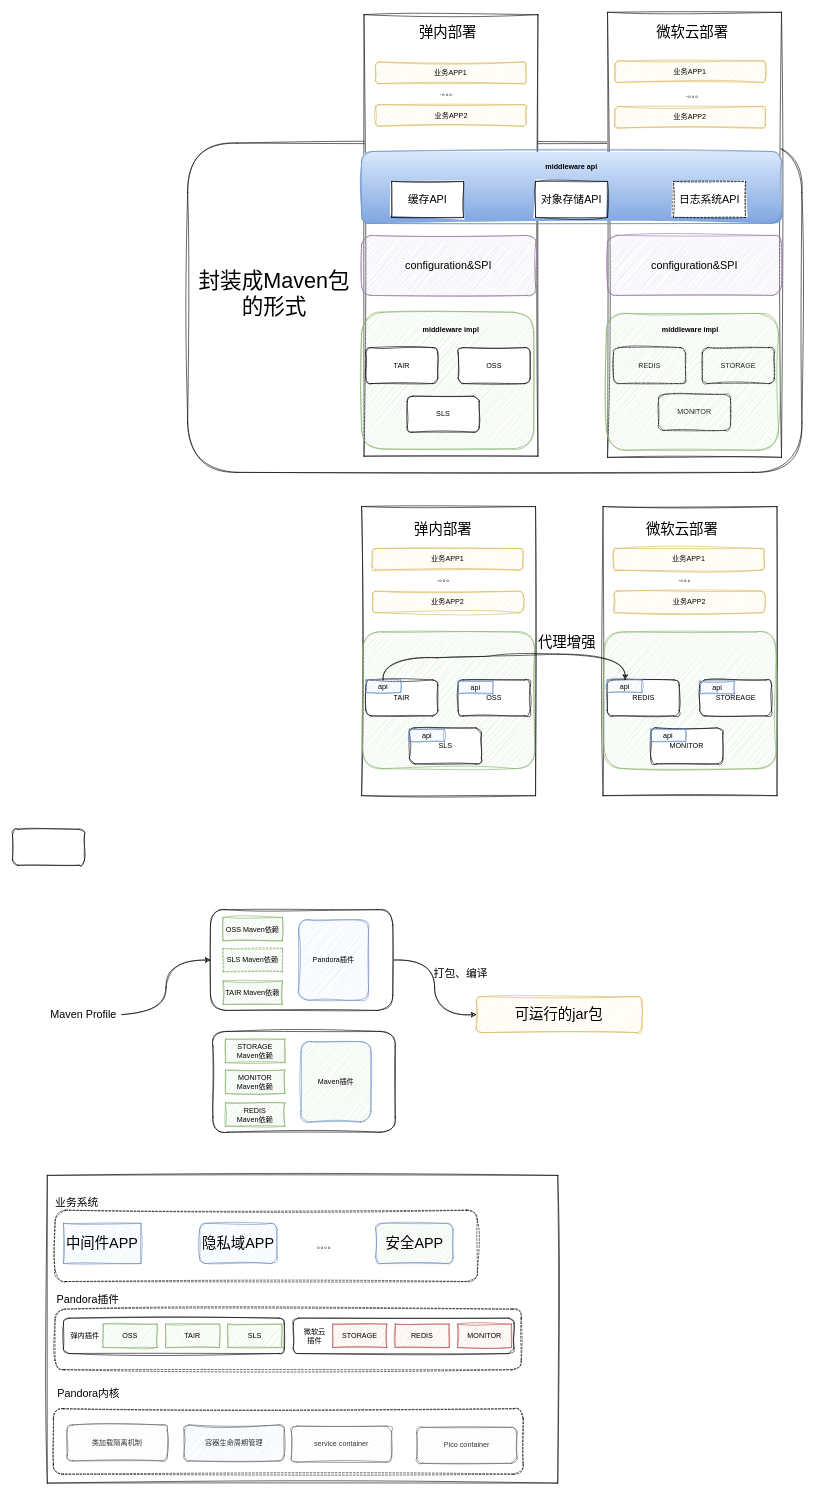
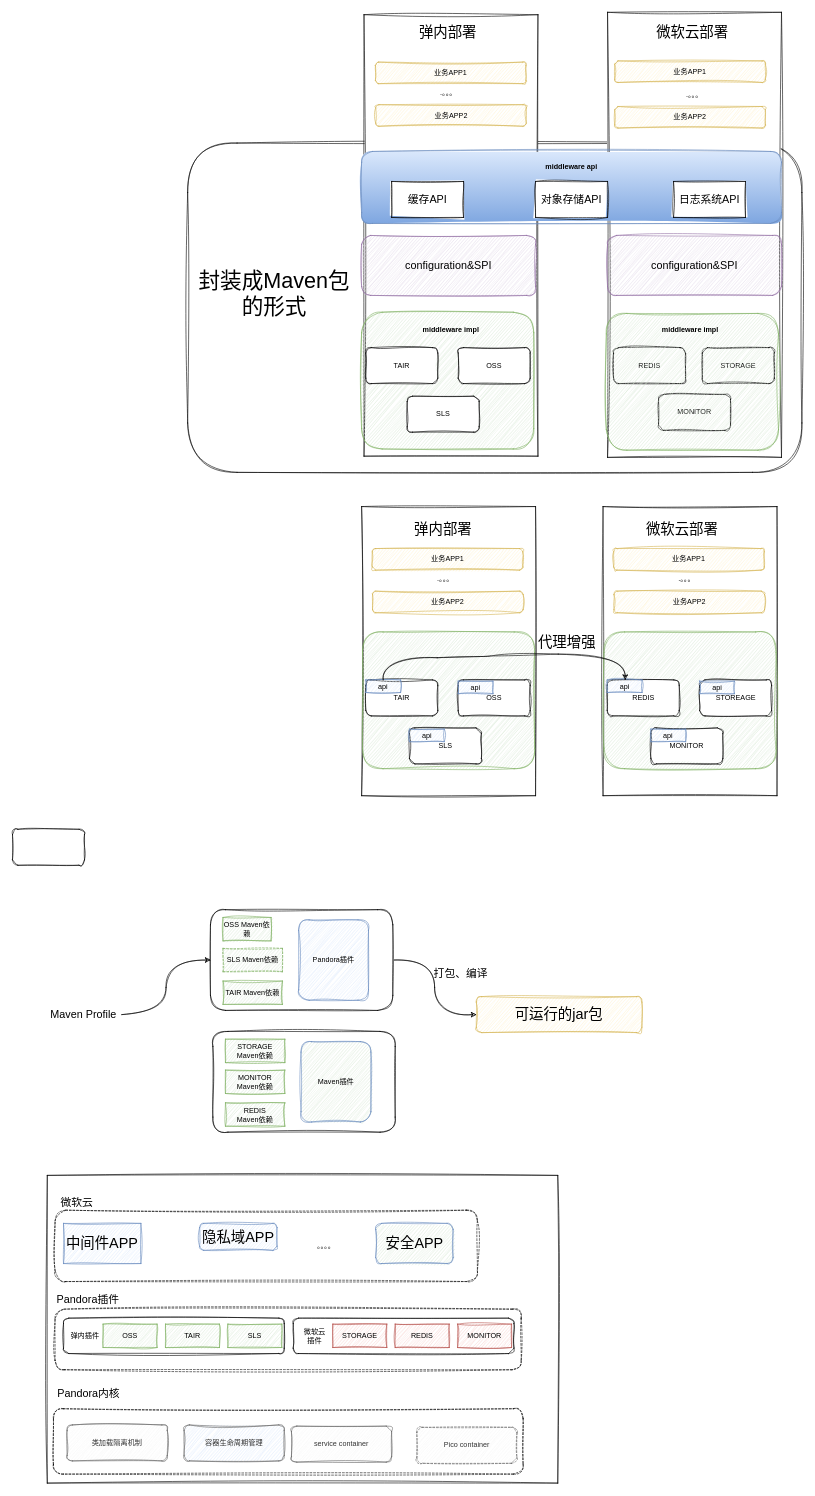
(710, 200) -> (710, 200)
(253, 929) -> (247, 929)
(77, 1203) -> (77, 1203)
(238, 1244) -> (238, 1237)
(467, 1446) -> (467, 1446)
